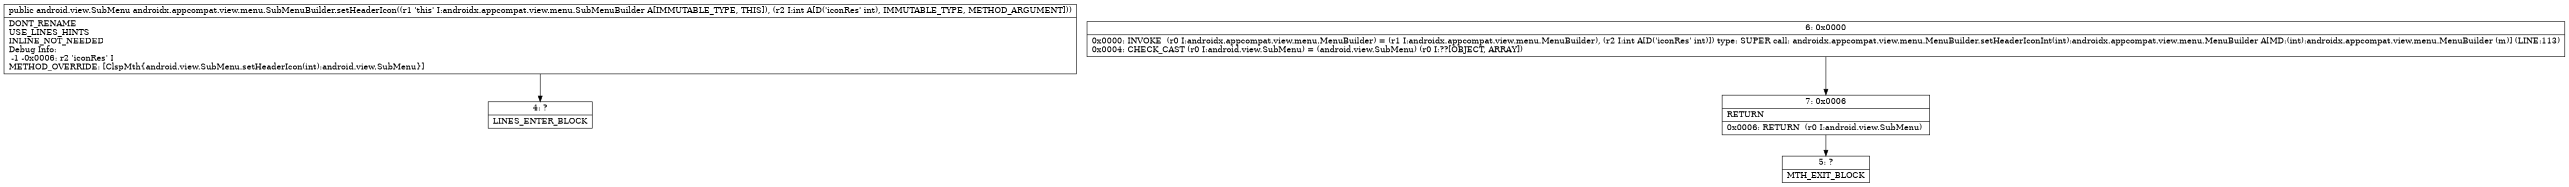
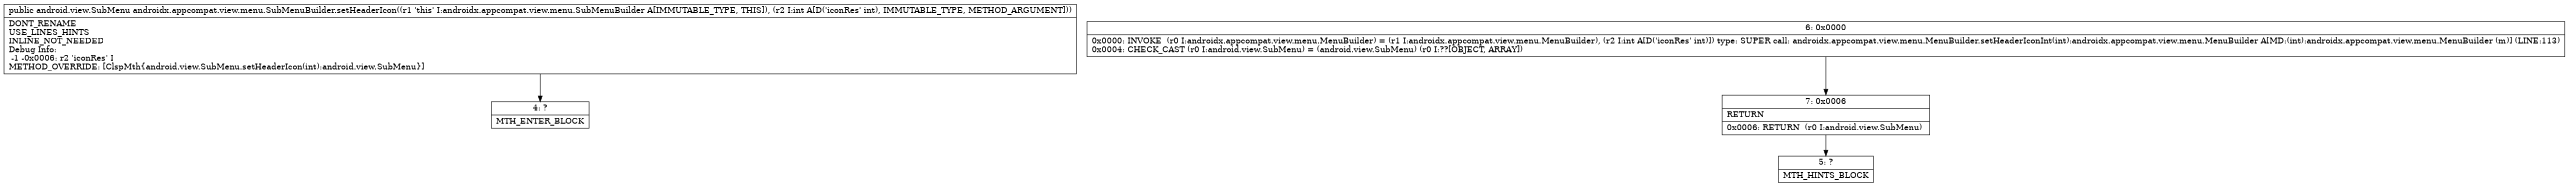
(540, 121) -> (540, 121)
(1826, 176) -> (1826, 176)
